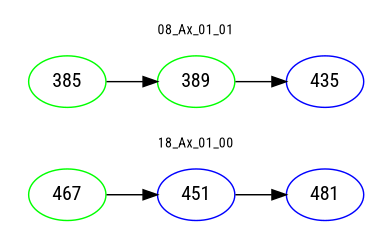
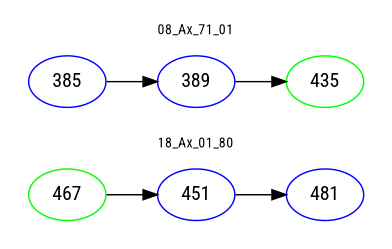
(196, 31) -> (196, 31)
(67, 82) -> (67, 82)
(196, 82) -> (196, 82)
(325, 82) -> (325, 82)
(196, 144) -> (196, 144)
